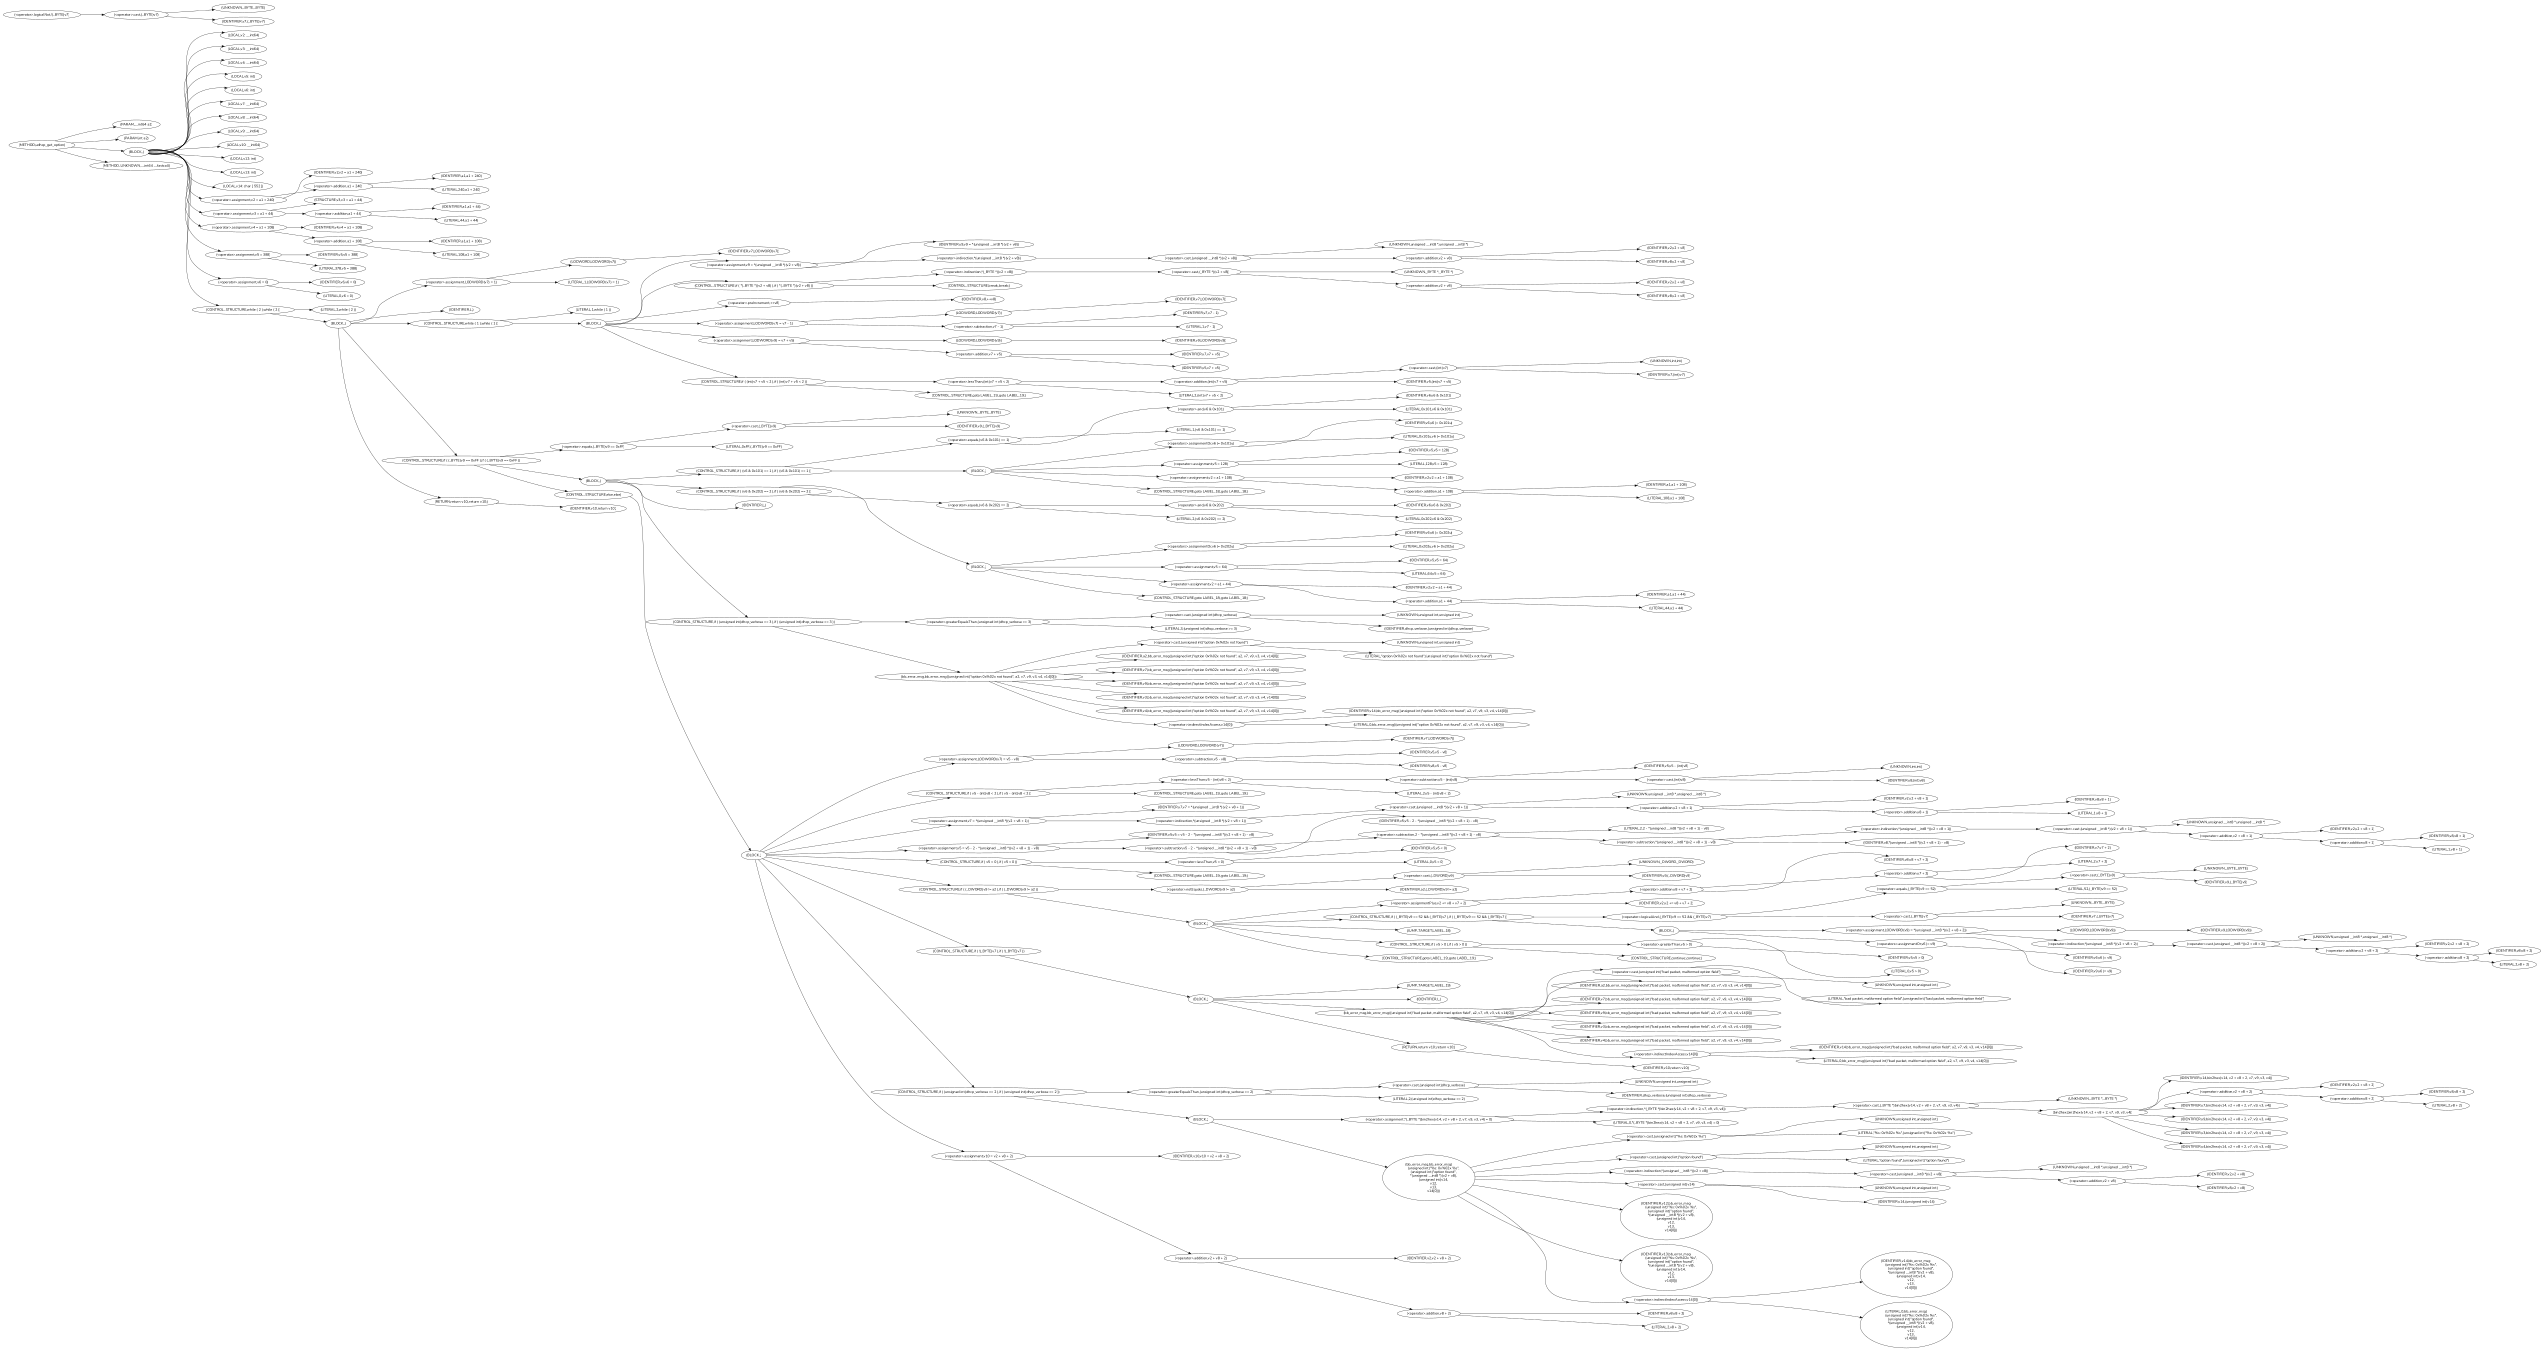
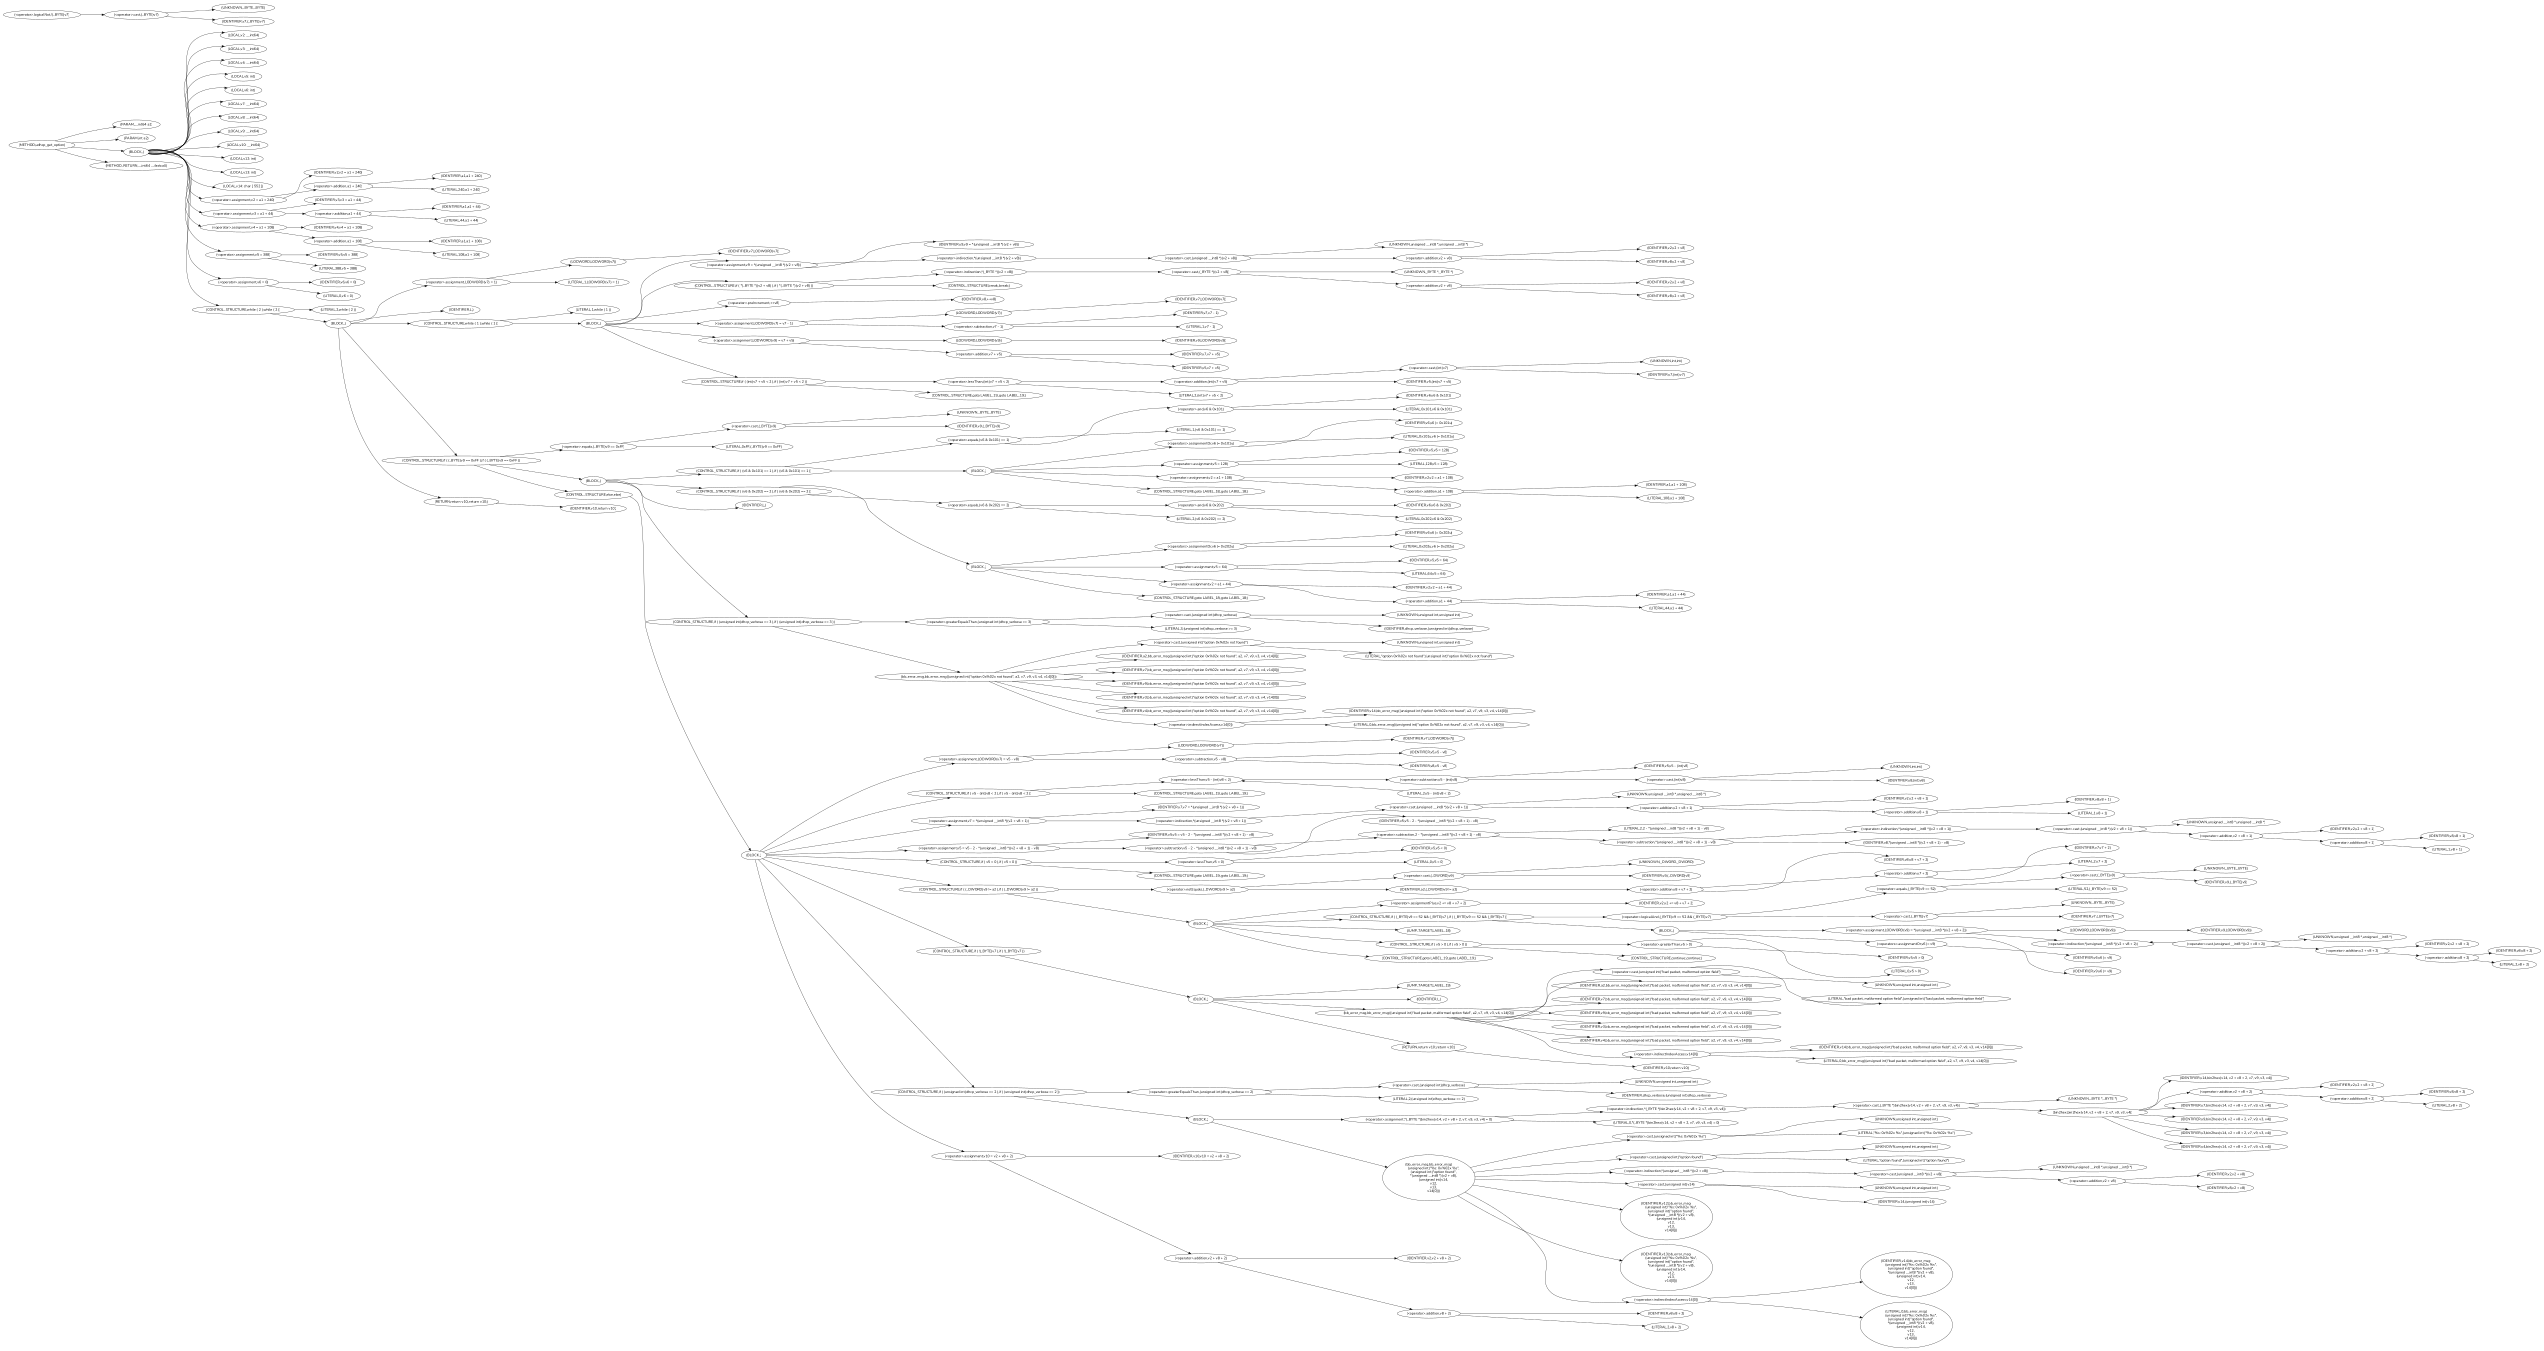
(136, 166) -> (136, 166)
(338, 200) -> (338, 200)
(338, 269) -> (338, 269)
(1314, 788) -> (1324, 785)
(1551, 896) -> (1548, 890)
(2162, 946) -> (2164, 942)
